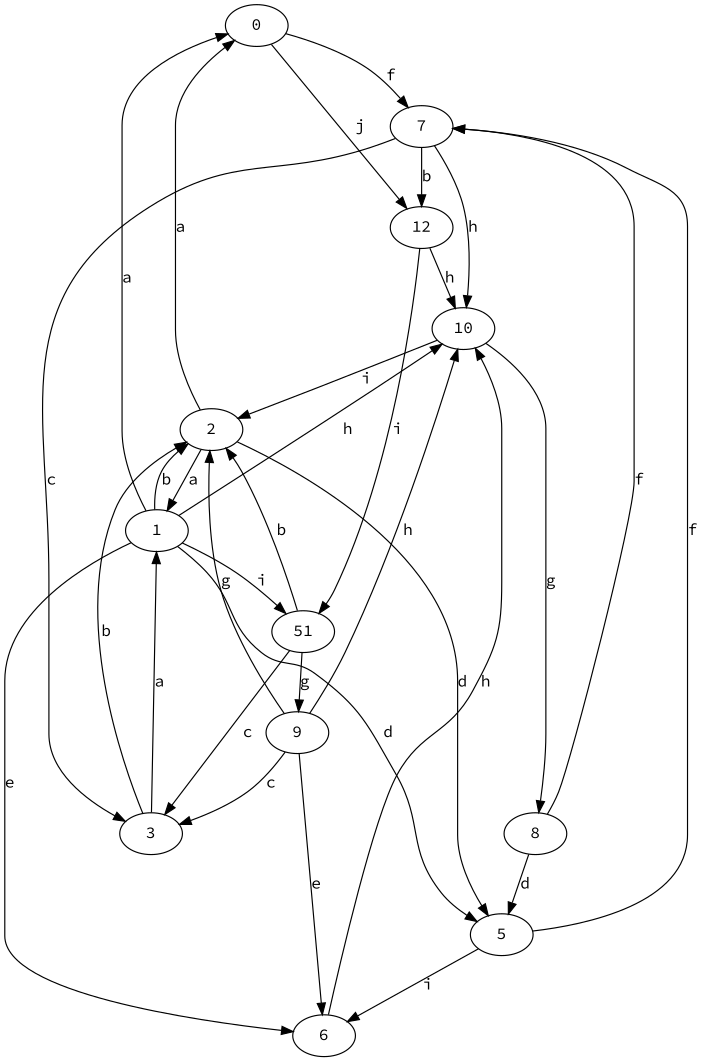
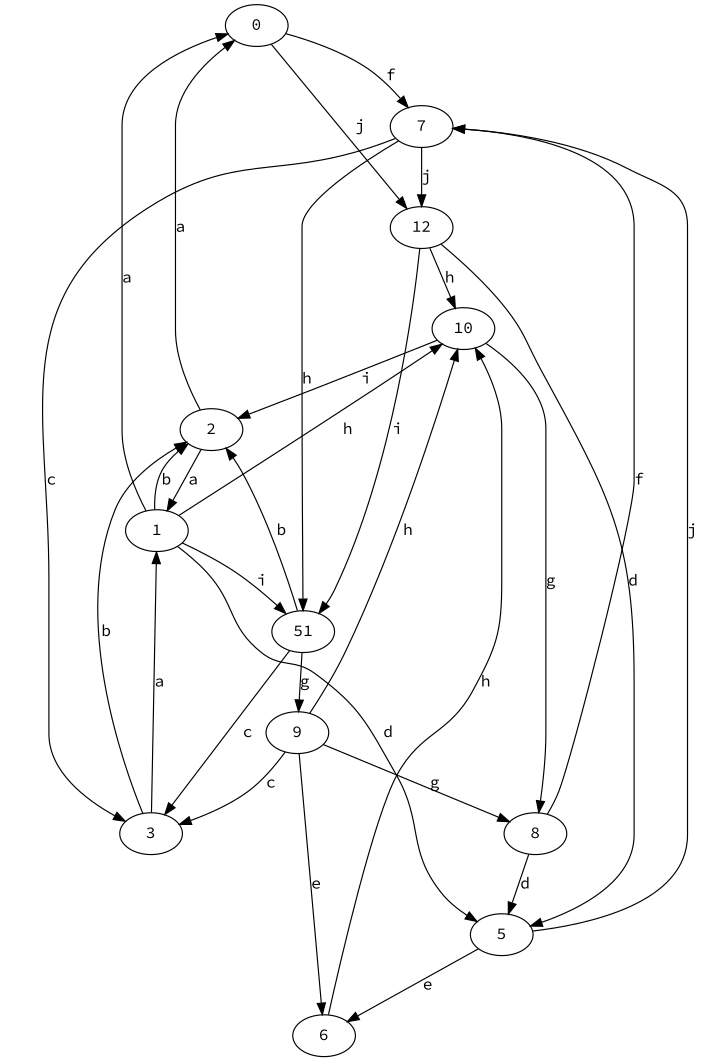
(427, 177) -> (427, 177)
(466, 217) -> (302, 347)
(693, 531) -> (693, 531)
(216, 569) -> (411, 781)
(446, 627) -> (628, 580)
(5, 862) -> none
(428, 985) -> (428, 985)
